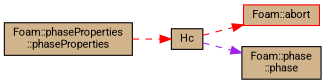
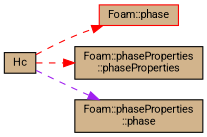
(281, 15) -> (139, 15)
(146, 39) -> (50, 63)
(281, 63) -> (139, 116)
